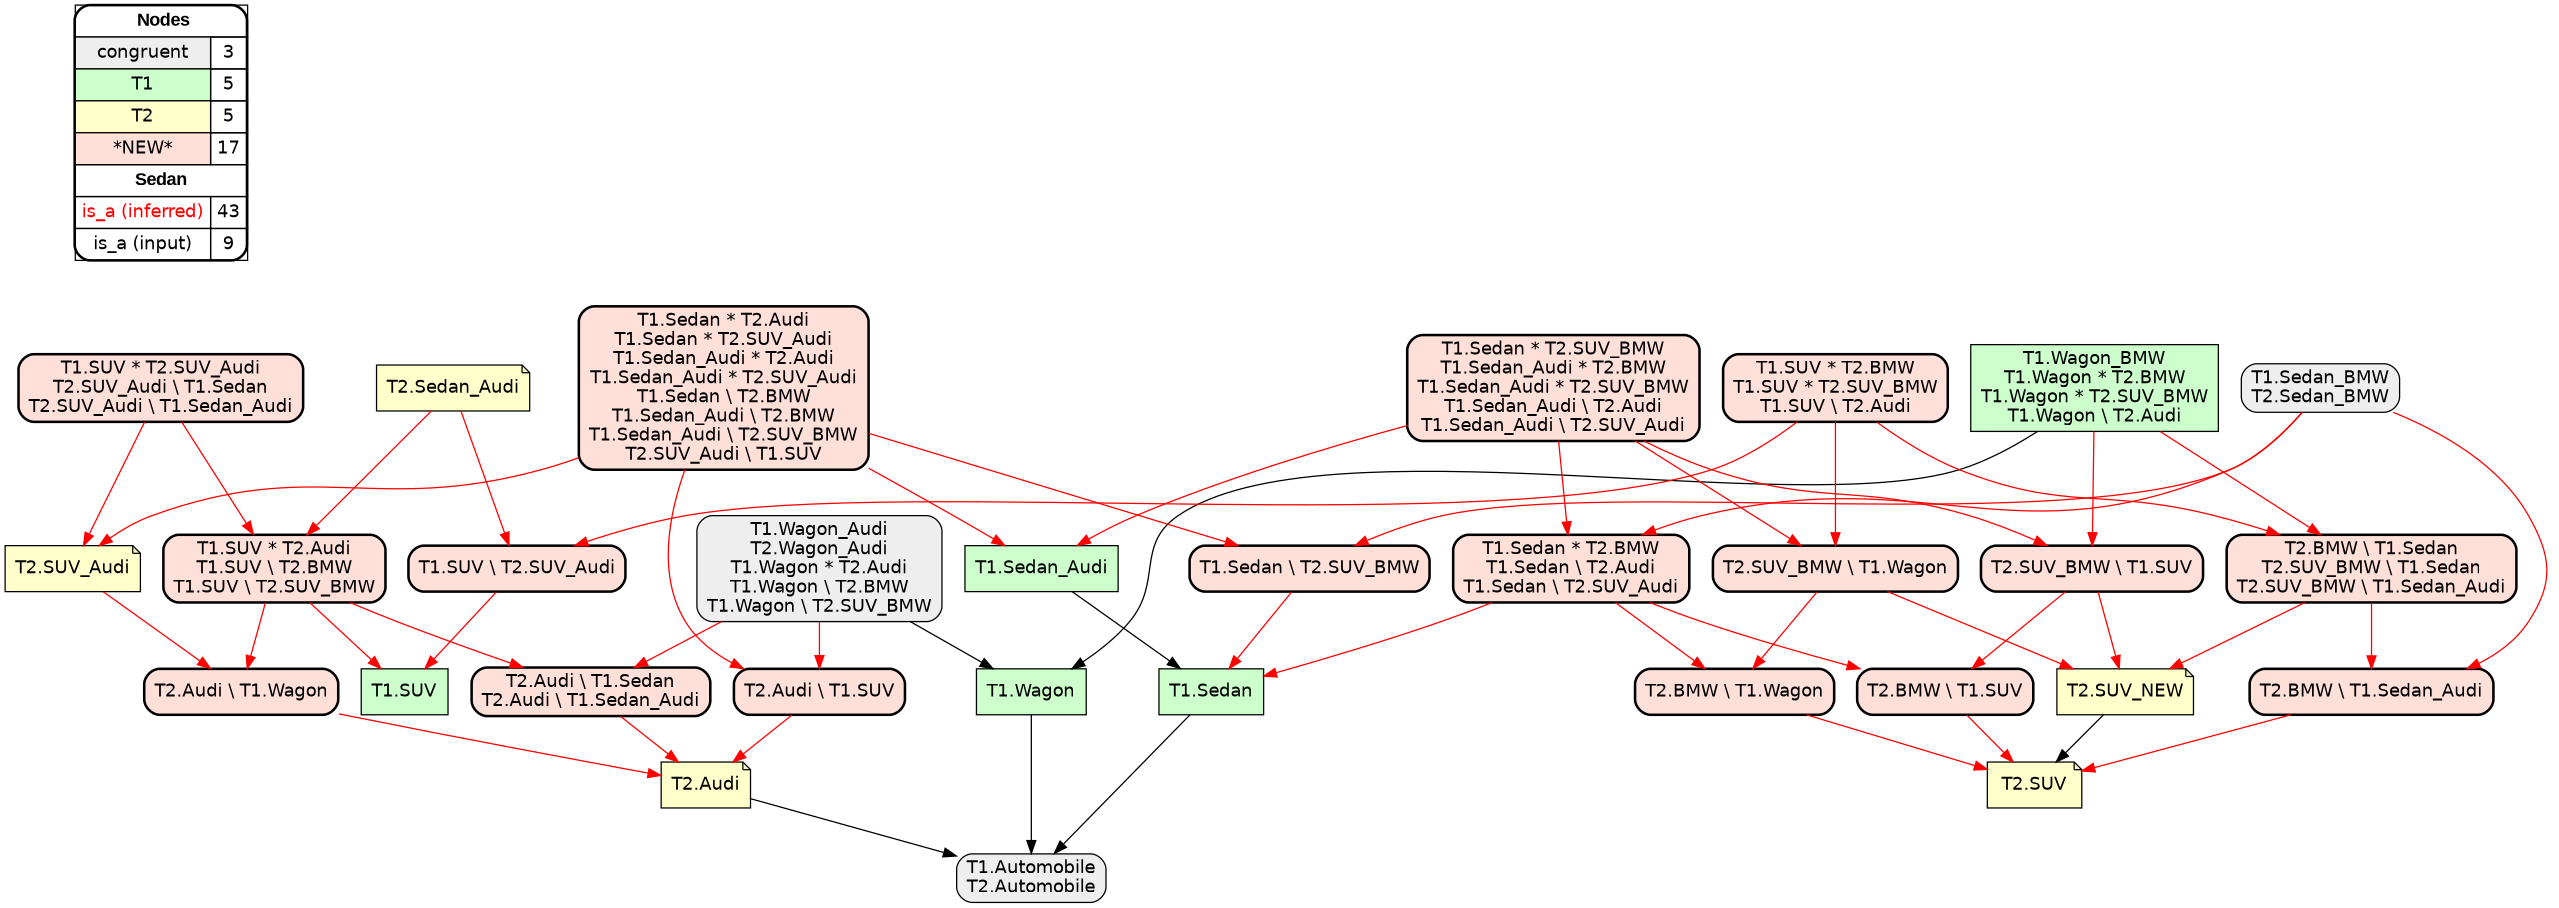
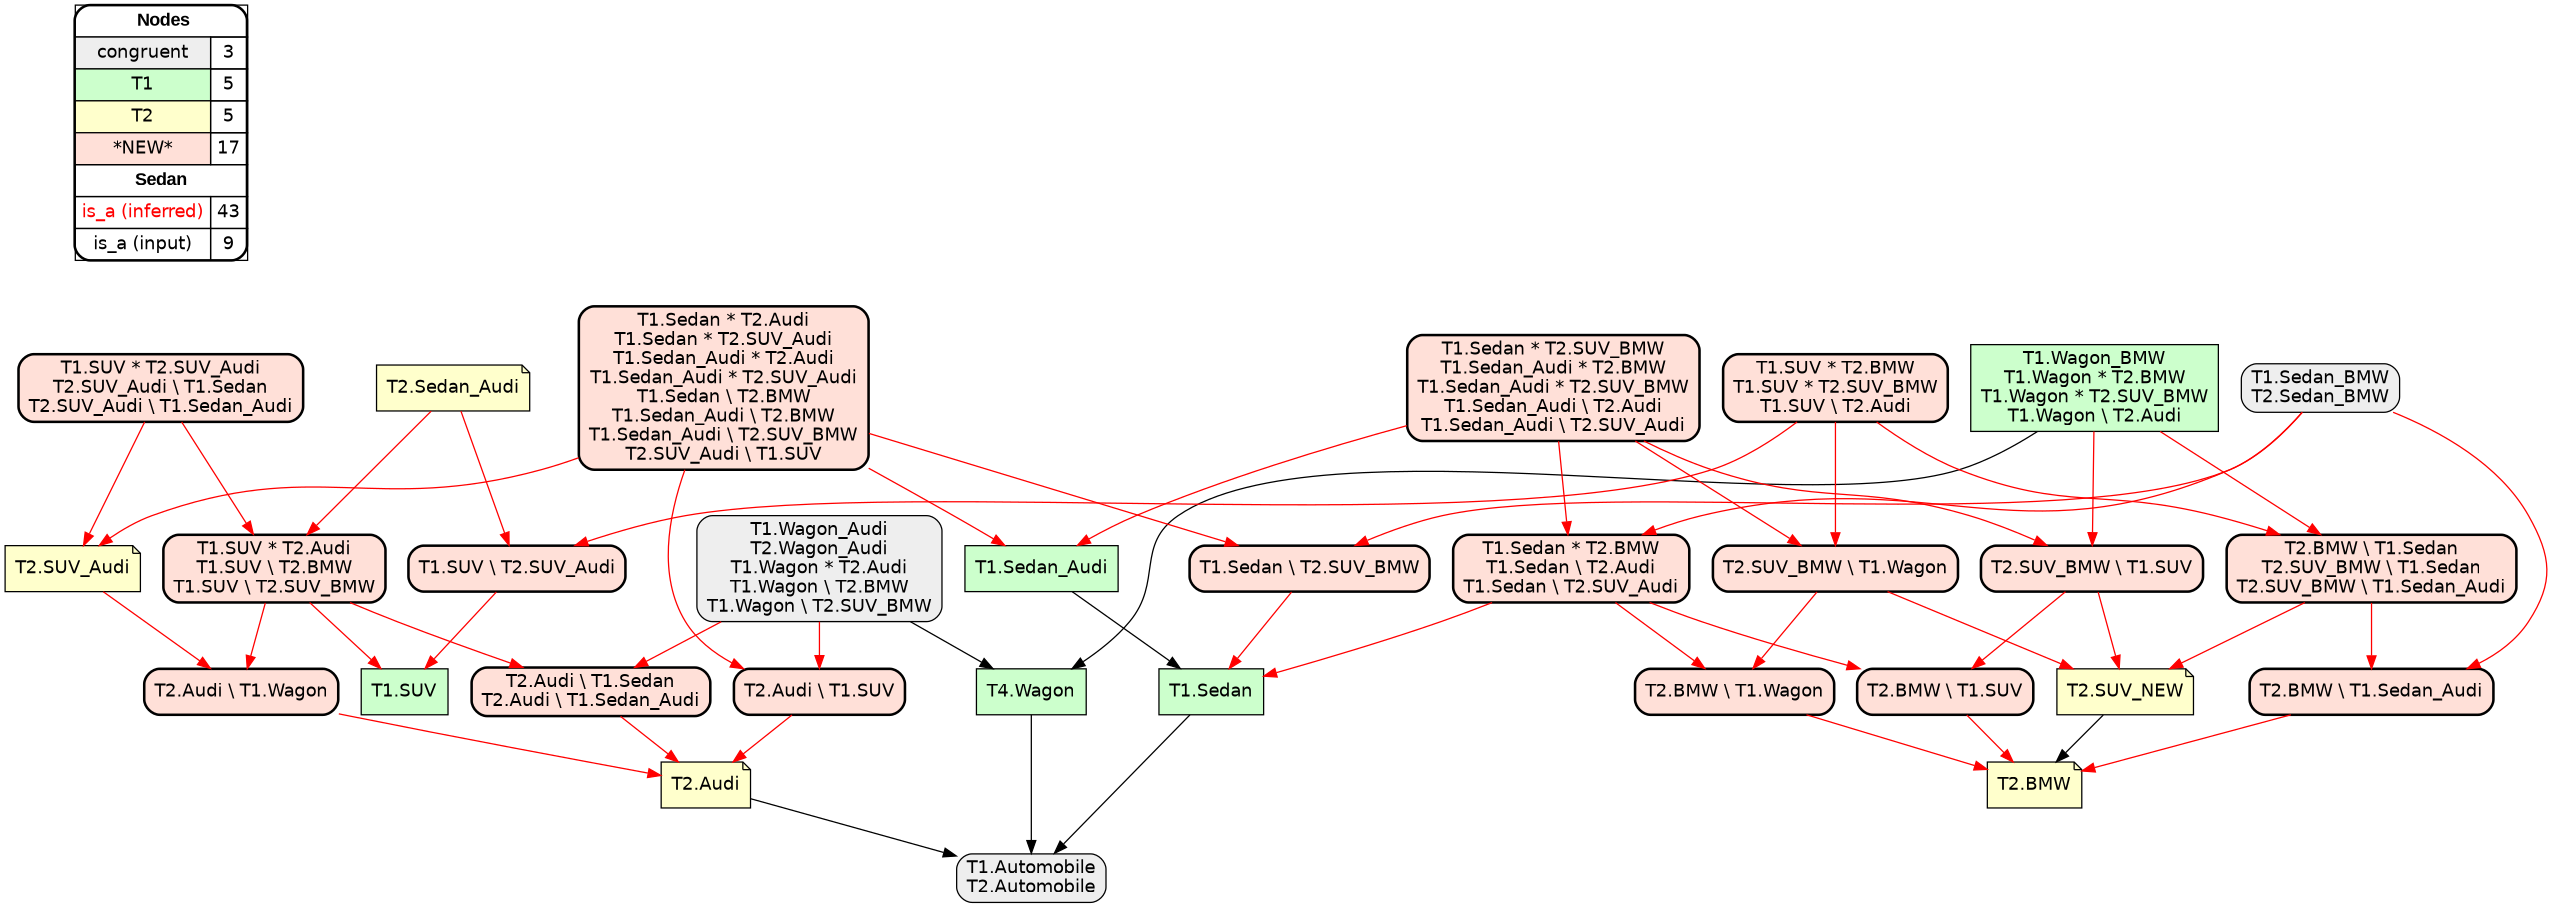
(1031, 692) -> (1031, 692)
(2035, 785) -> (2035, 785)
